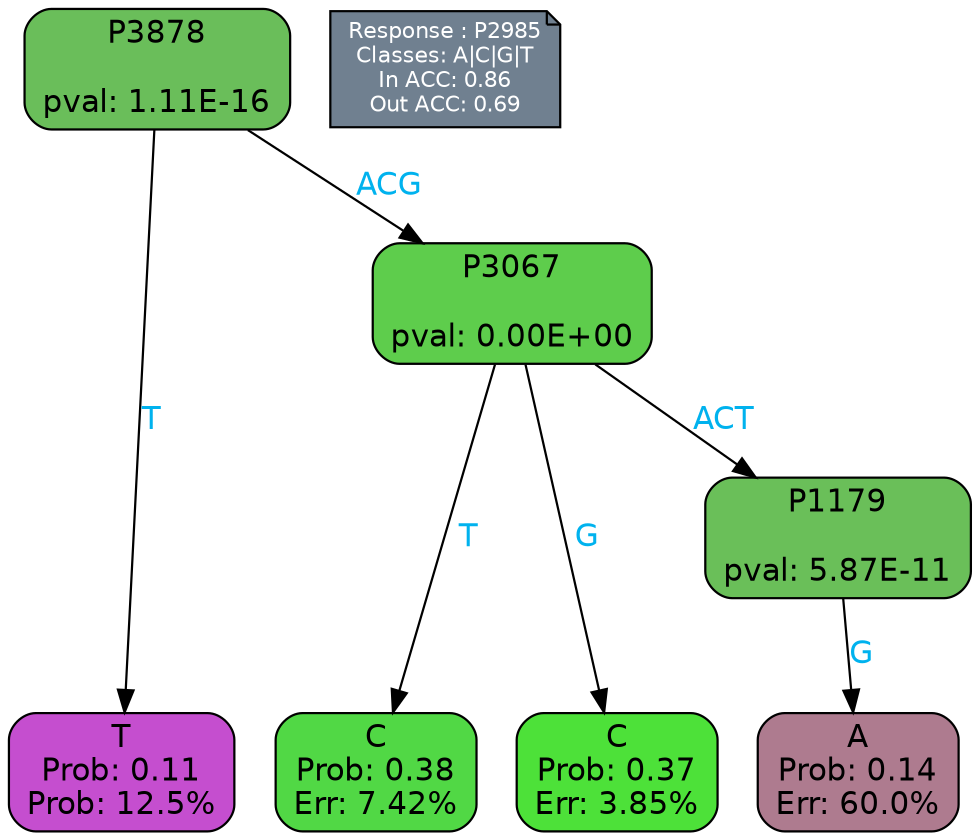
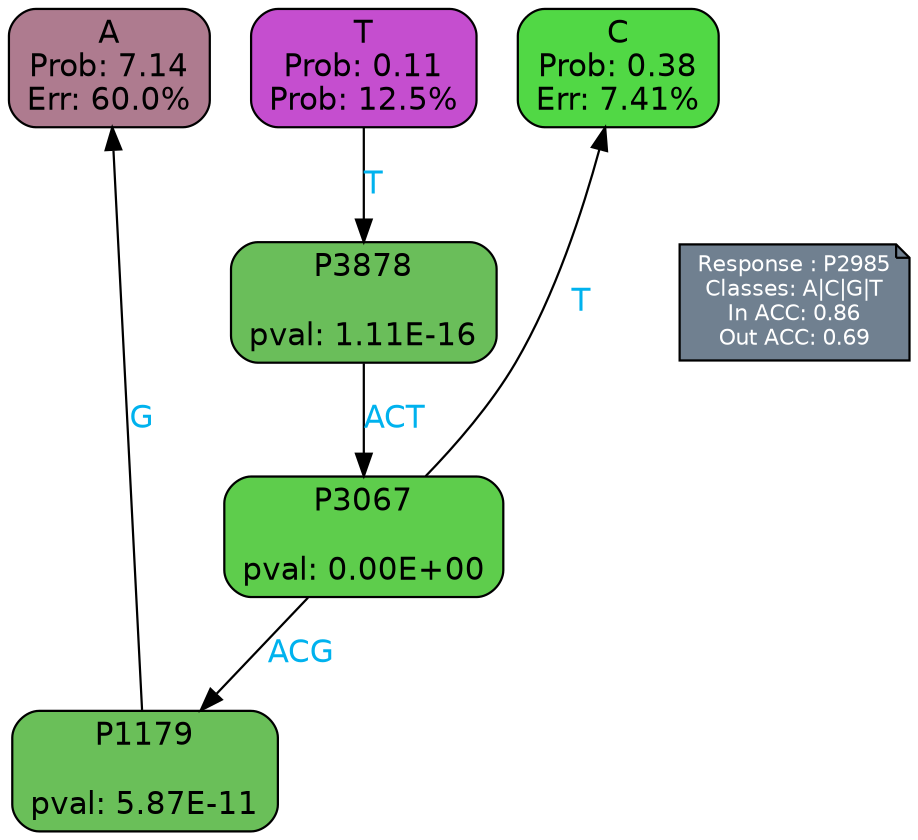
(389, 186) -> (395, 420)
(140, 409) -> (364, 174)
(724, 421) -> (301, 654)
(376, 772) -> (618, 68)
(617, 772) -> none
(858, 772) -> (109, 68)
